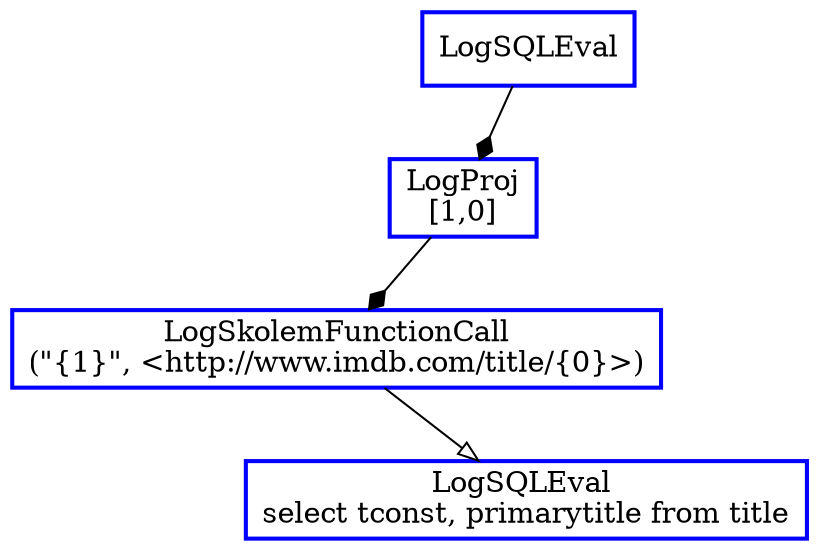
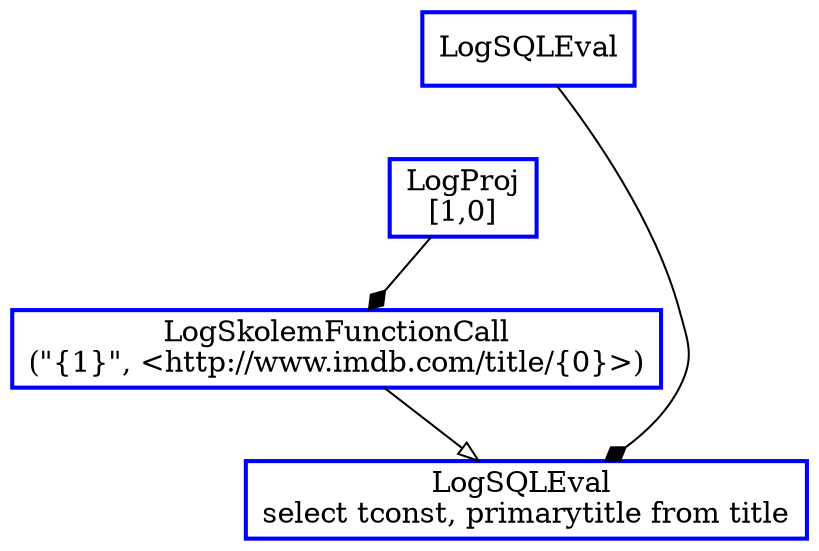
(501, 111) -> (664, 265)
